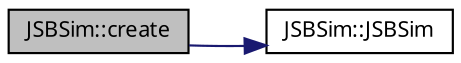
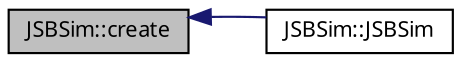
(217, 46) -> (239, 17)
